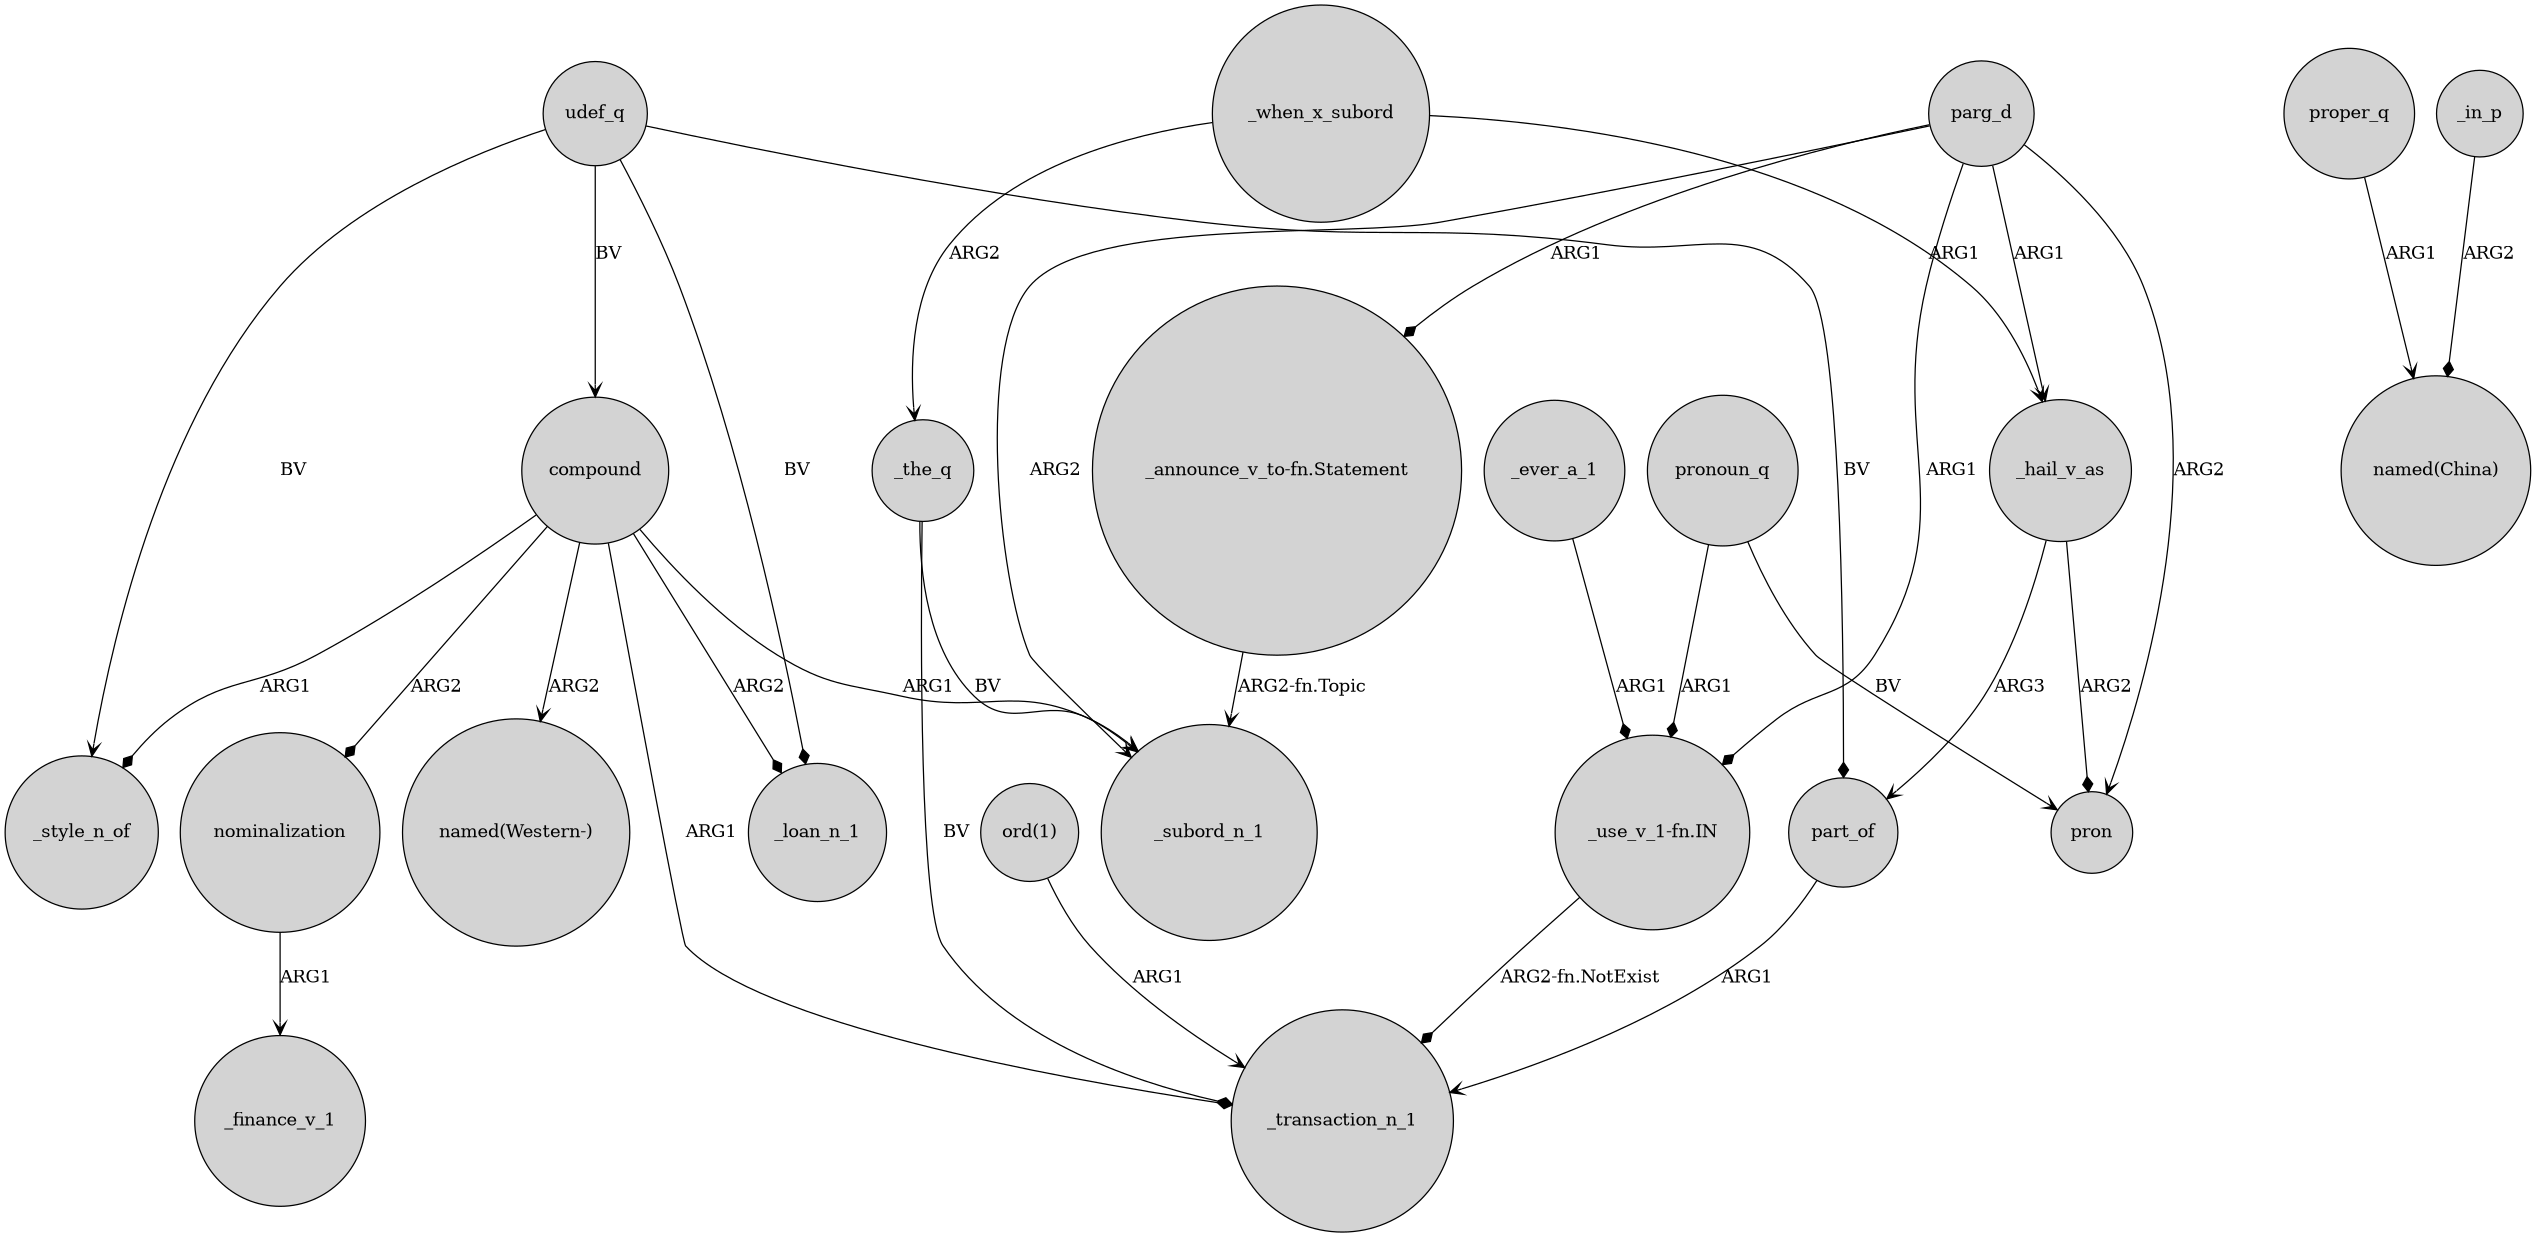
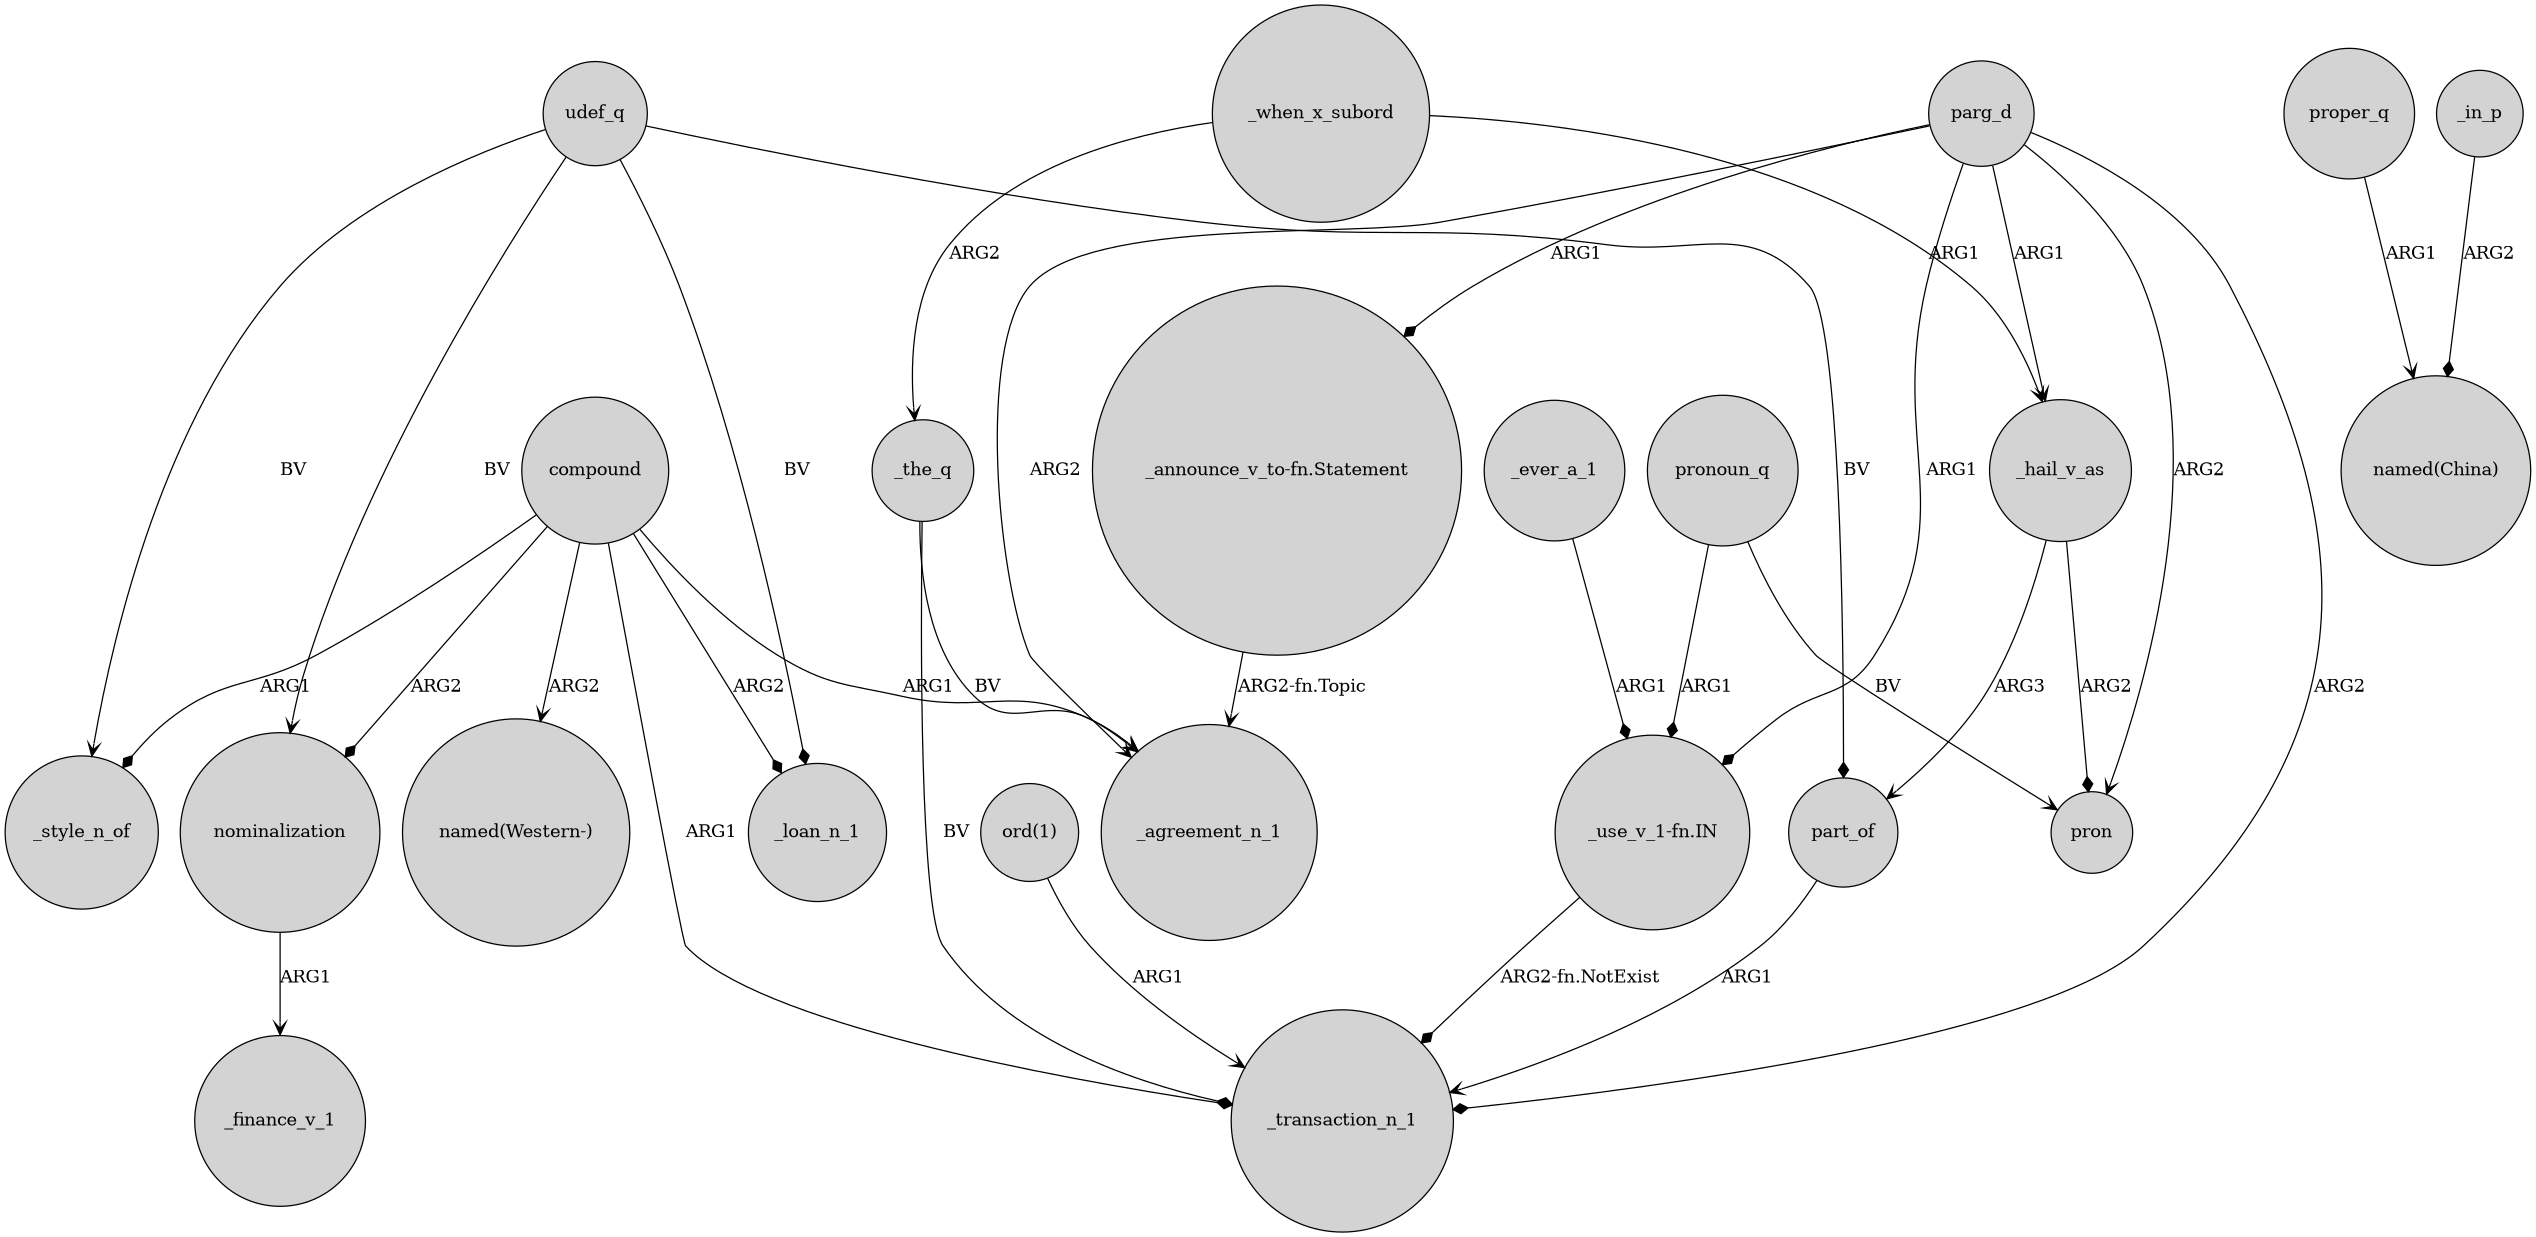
(595, 275) -> (406, 428)
(1209, 832) -> (1209, 832)
none -> (2237, 839)
